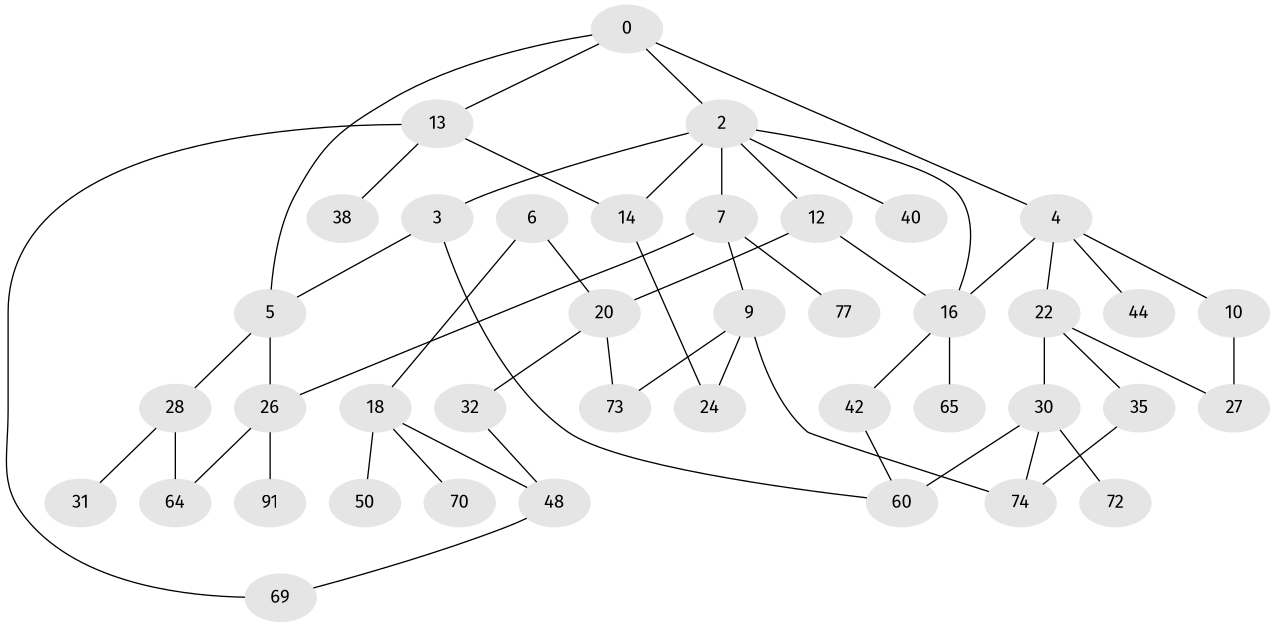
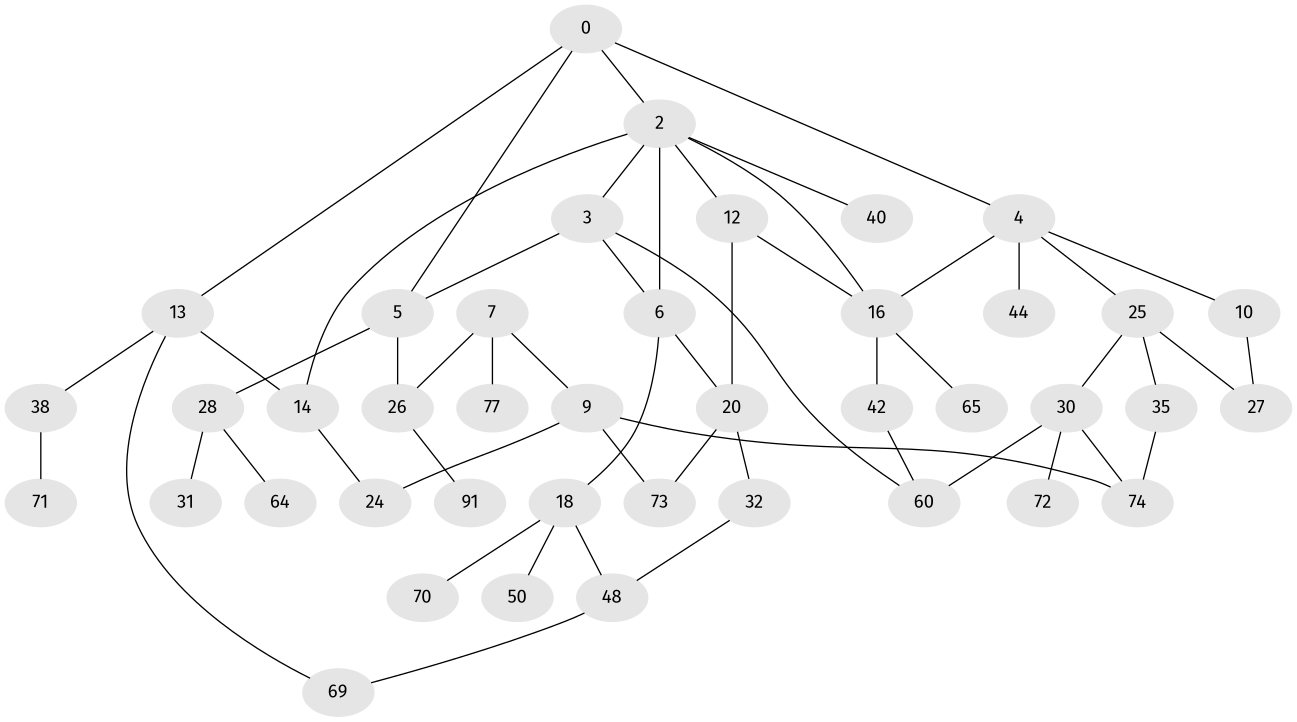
(722, 171) -> (660, 219)
none -> (623, 266)
(1044, 313) -> (1138, 313)
(223, 455) -> none
none -> (41, 503)
